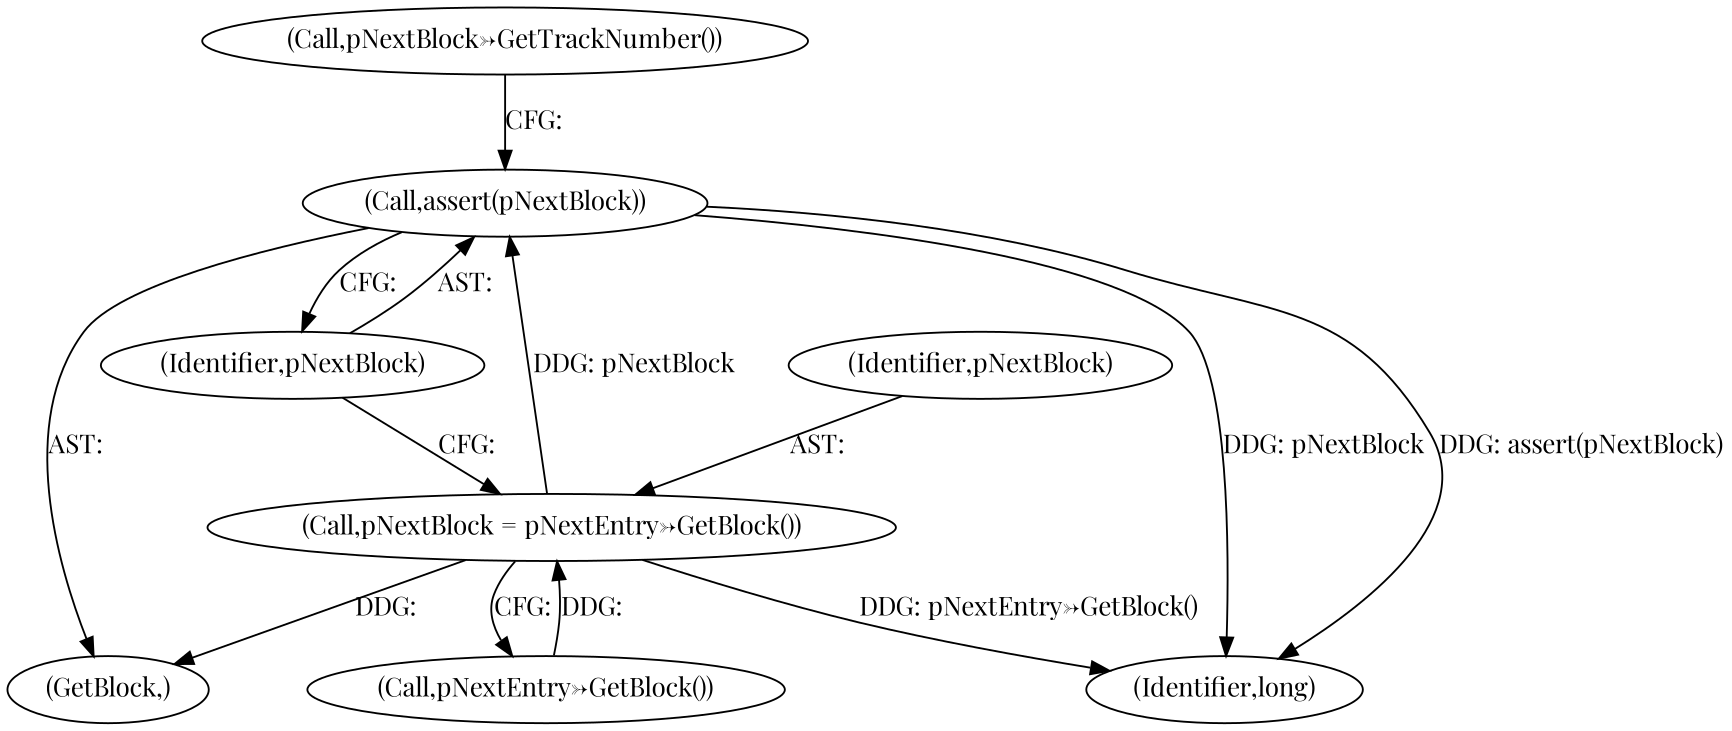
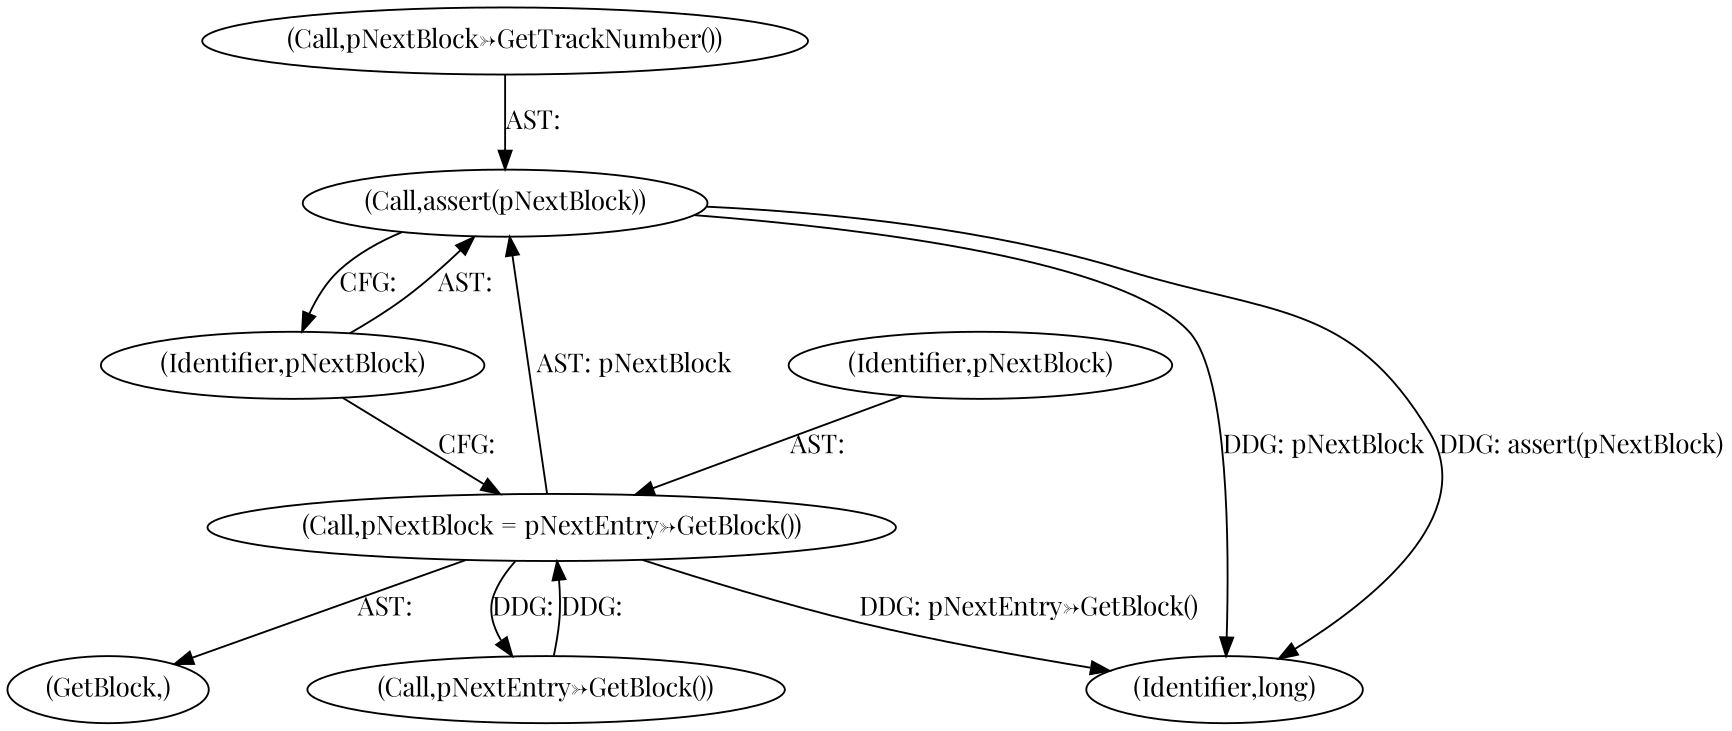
(538, 122) -> (538, 122)
(81, 337) -> none
(635, 365) -> (635, 365)
(390, 609) -> (390, 609)
(527, 609) -> (527, 609)
